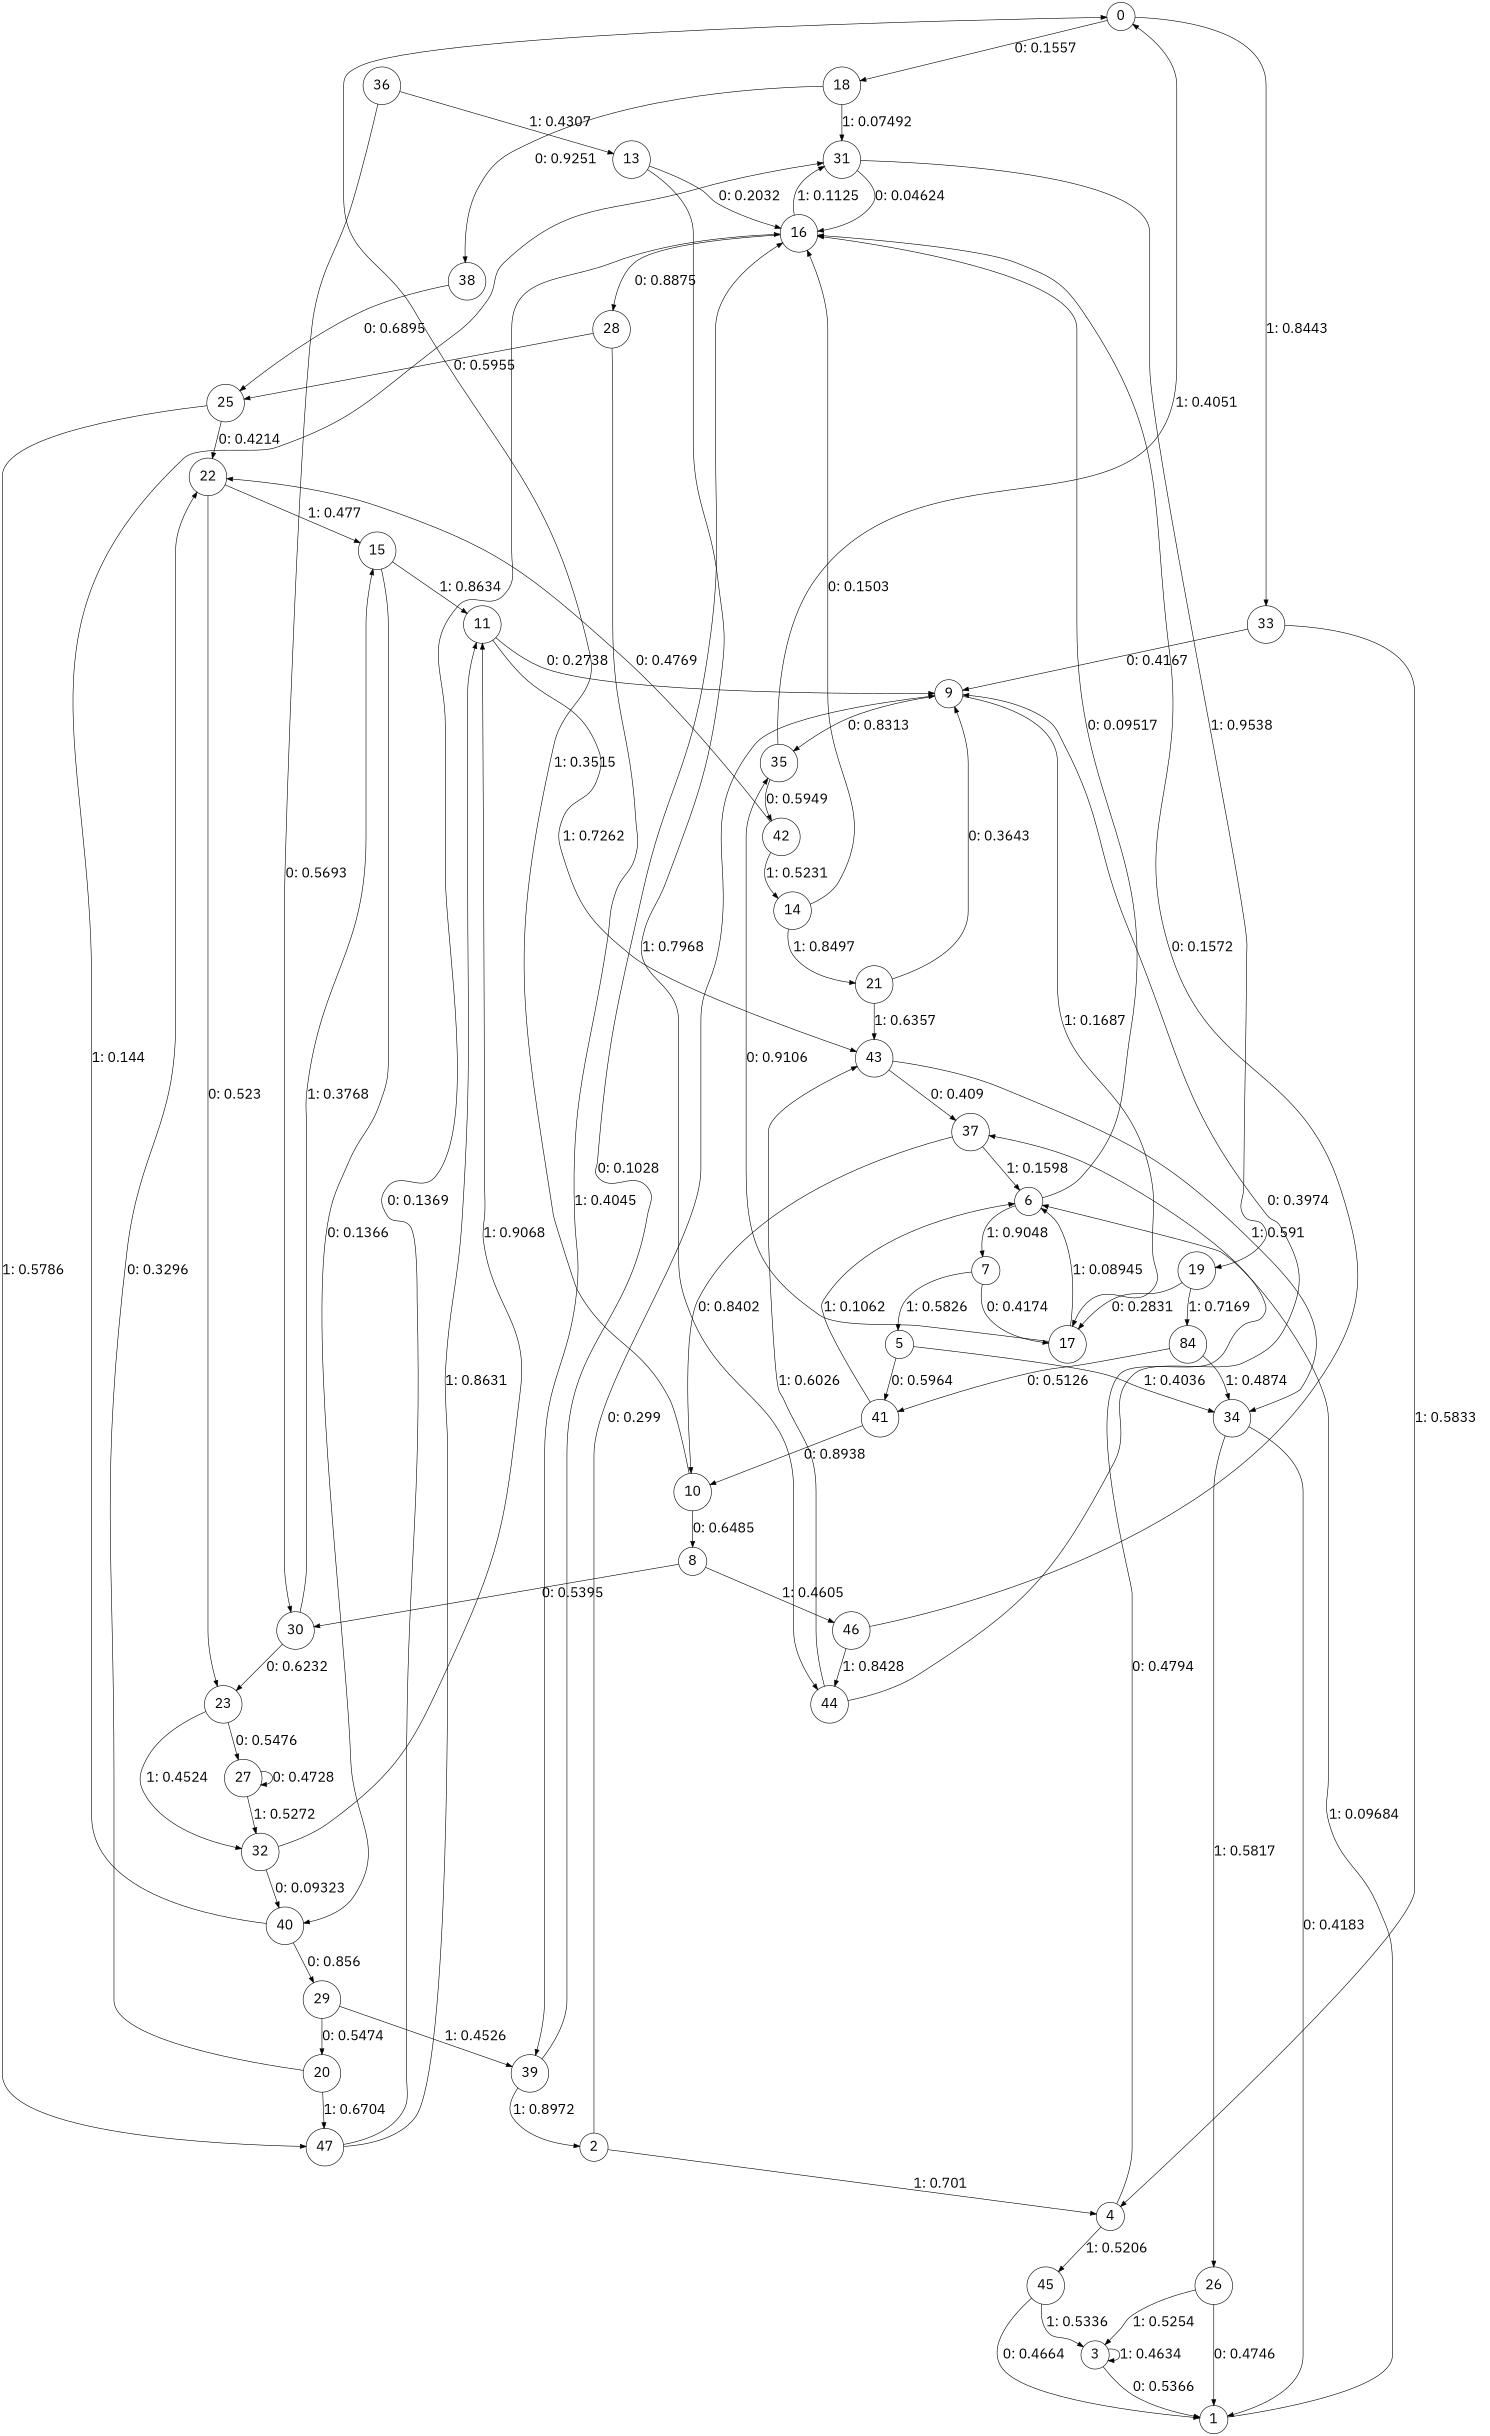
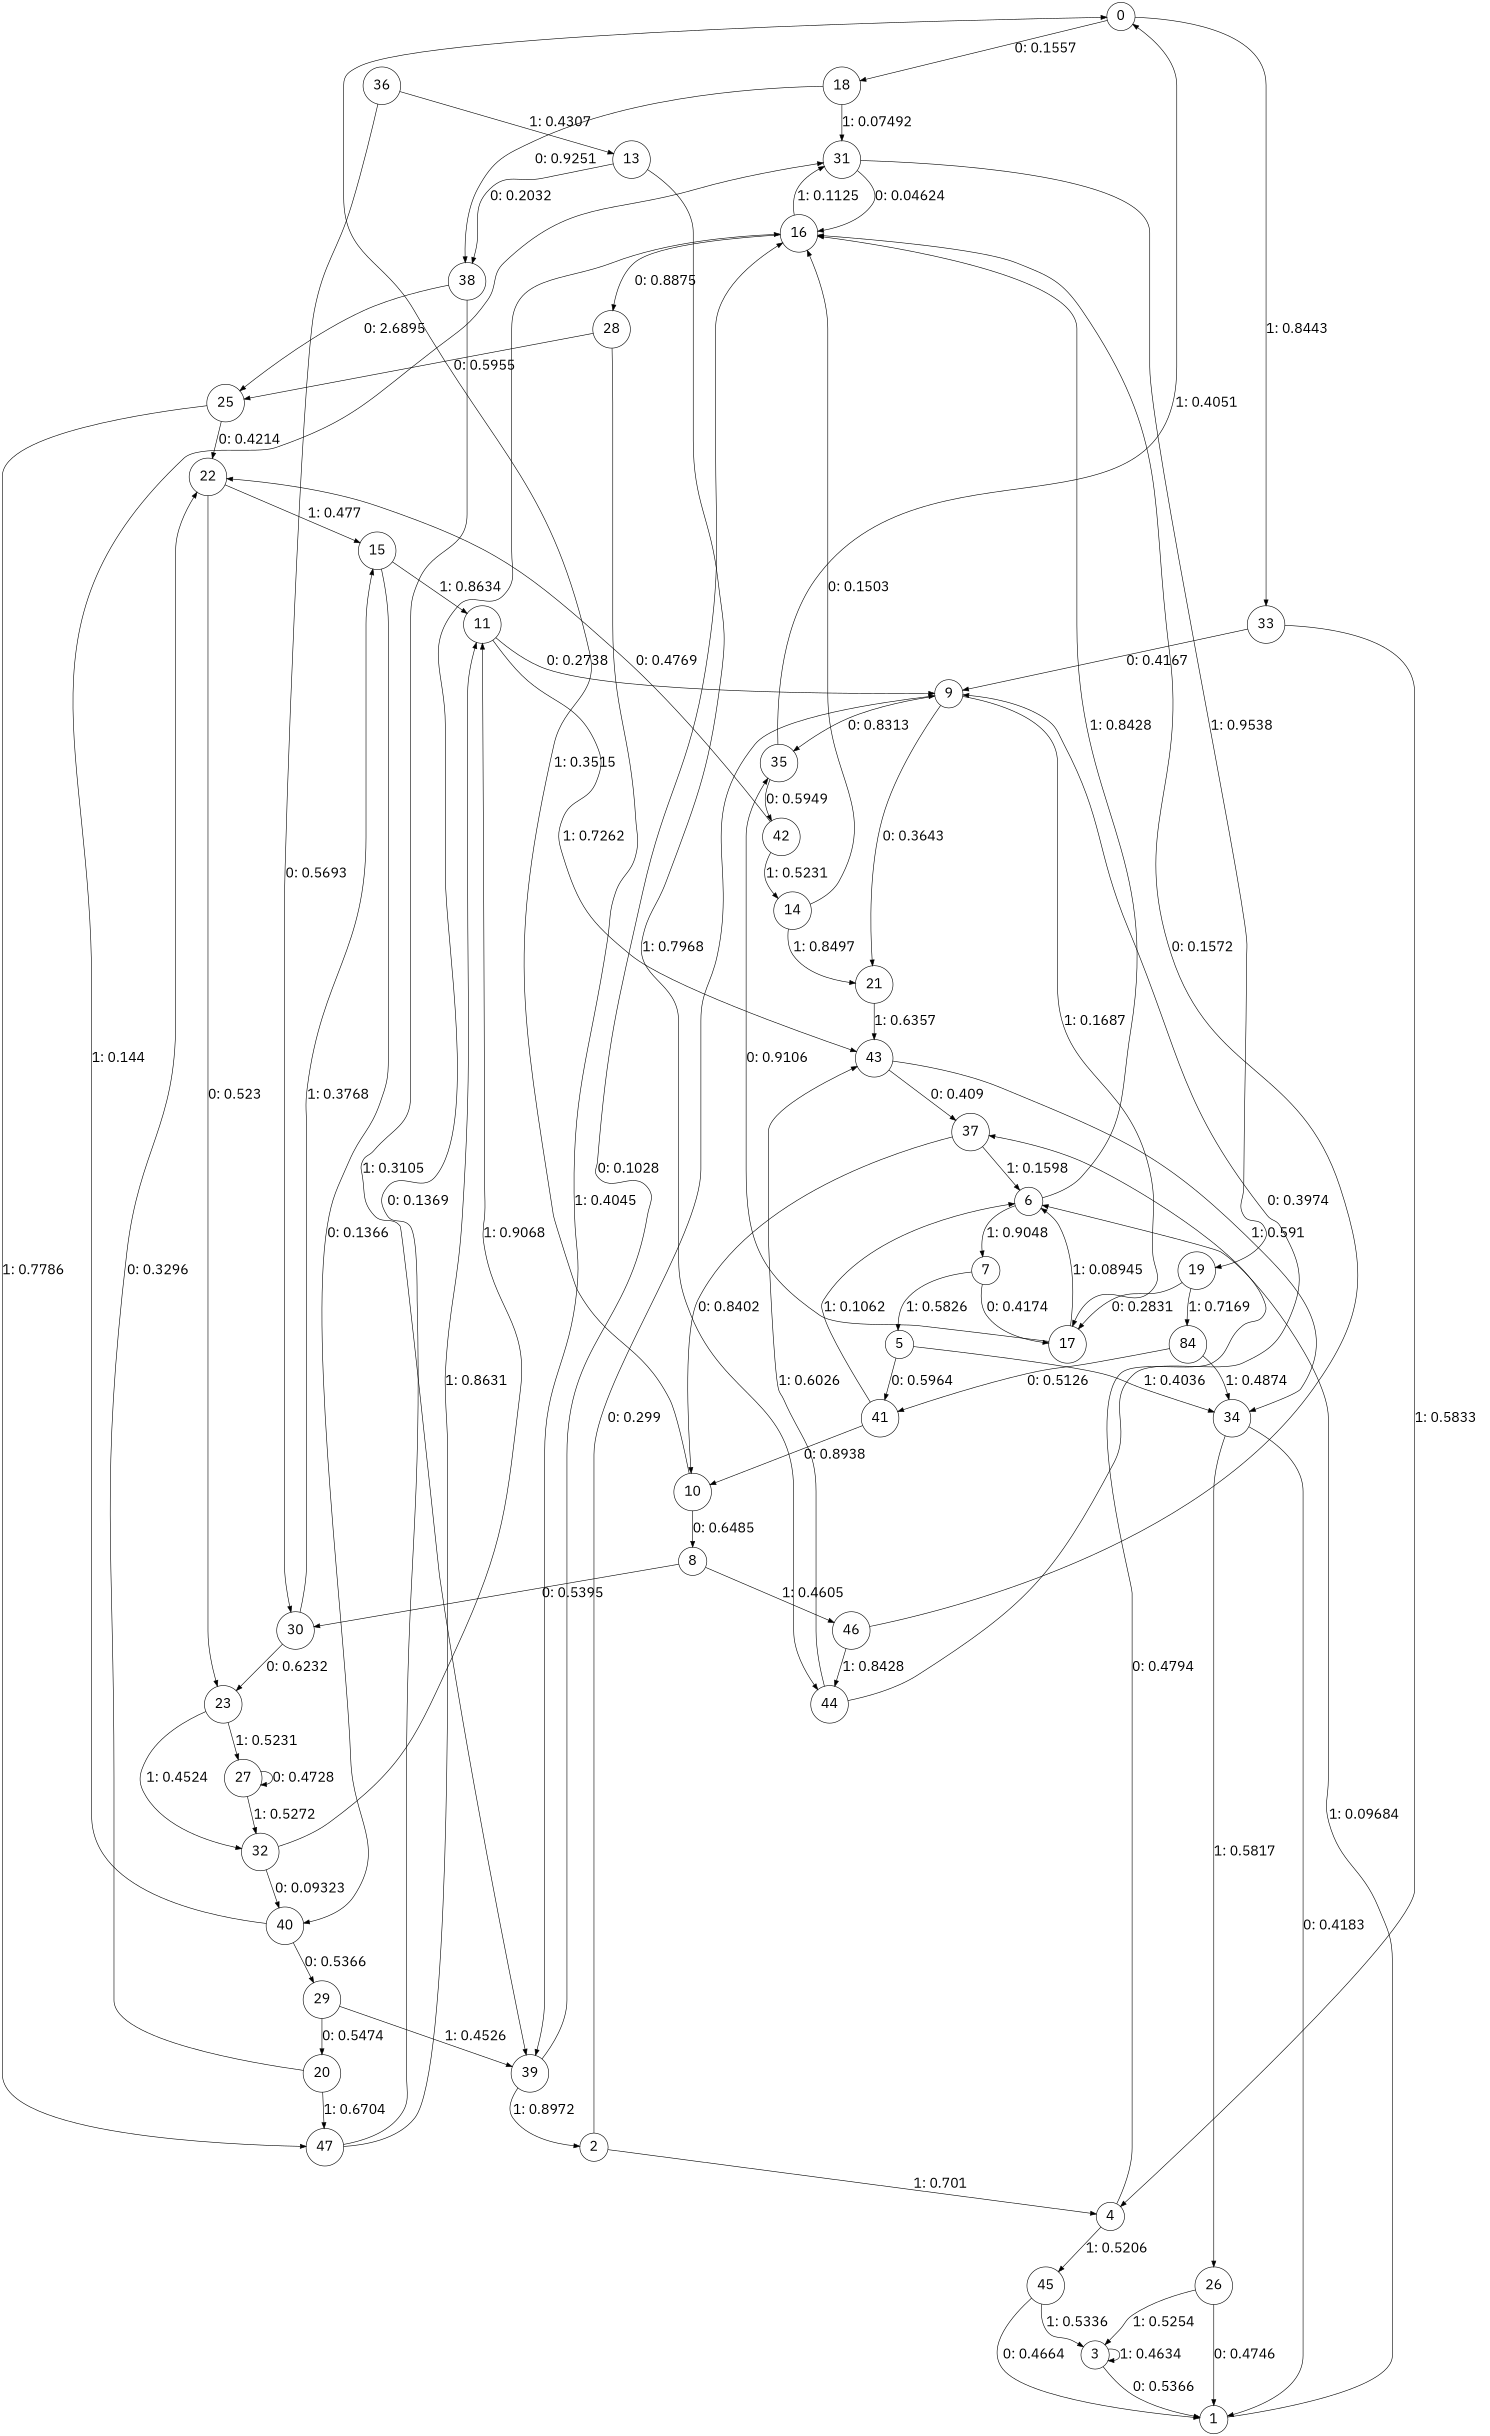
(711, 199) -> (515, 179)
(400, 329) -> (400, 329)
(1126, 726) -> (1126, 726)
(968, 865) -> (881, 826)
none -> (361, 1171)
(39, 1271) -> (39, 1271)
(272, 1741) -> (272, 1741)
(341, 1963) -> (341, 1963)
